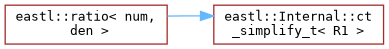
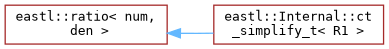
(184, 16) -> (197, 33)
